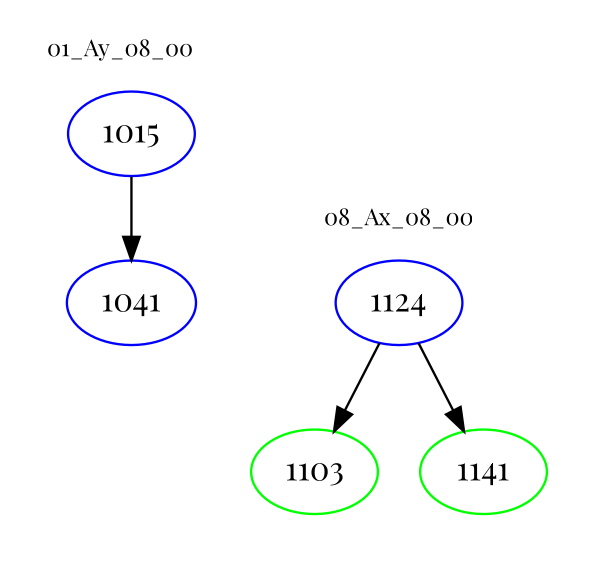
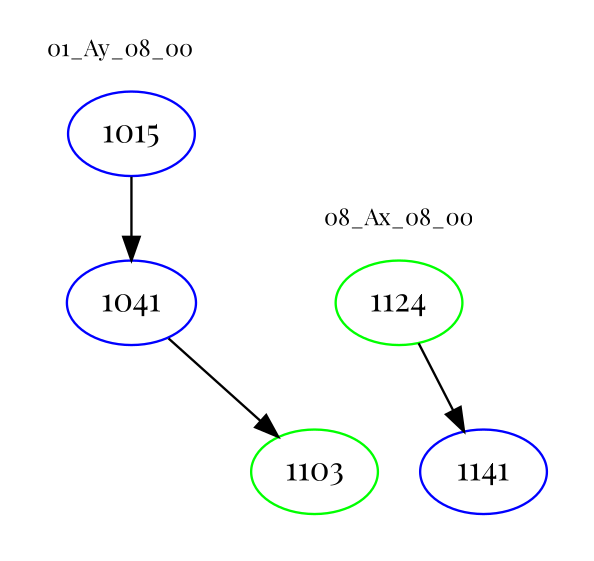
(399, 303) -> (399, 303)
(362, 377) -> (215, 380)
(484, 472) -> (484, 472)
